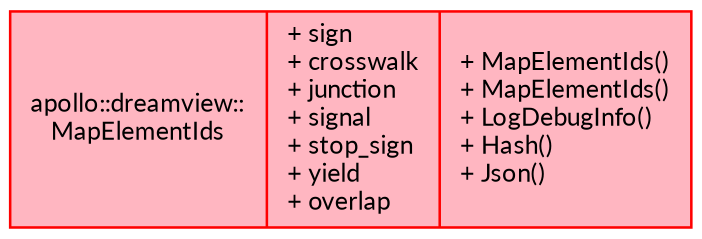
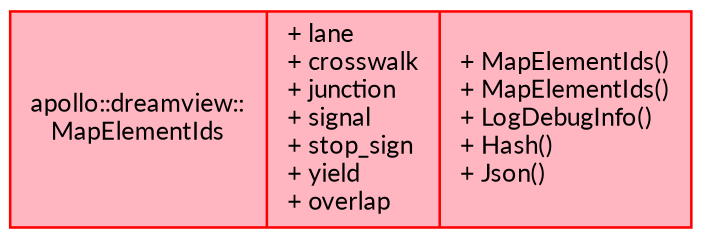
(320, 34) -> (322, 34)
